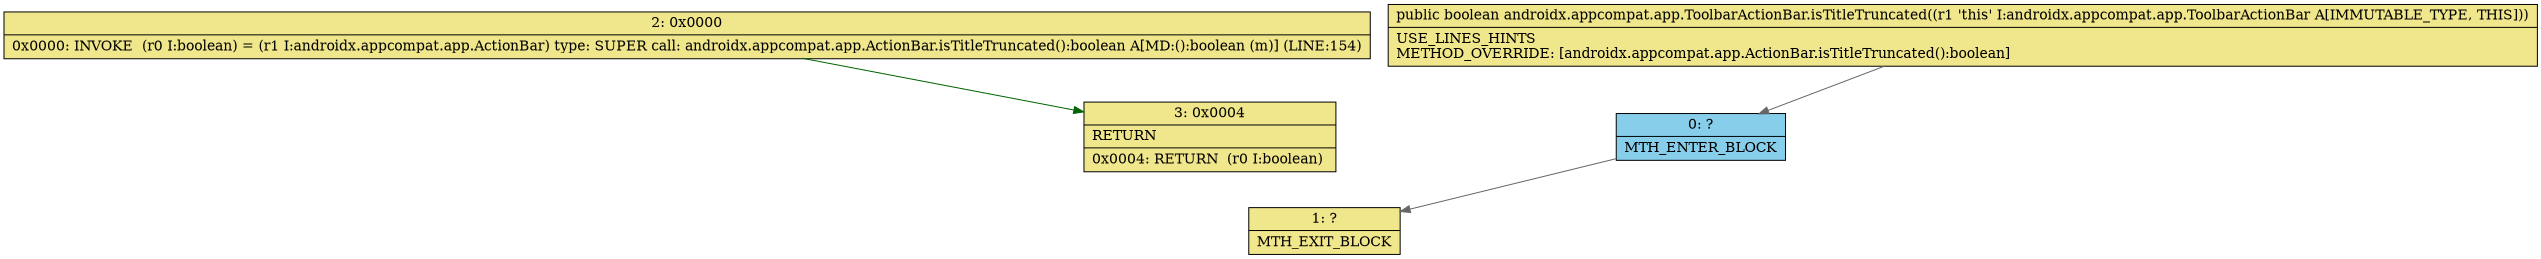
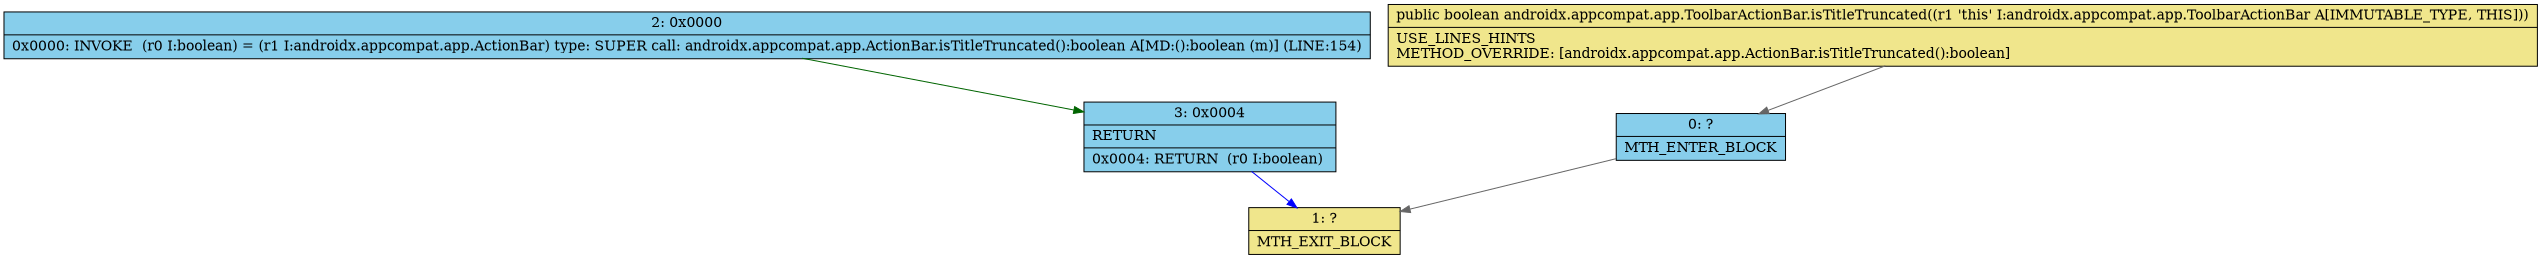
(687, 35) -> (687, 35)
(1210, 137) -> (1210, 137)
none -> (1270, 186)
